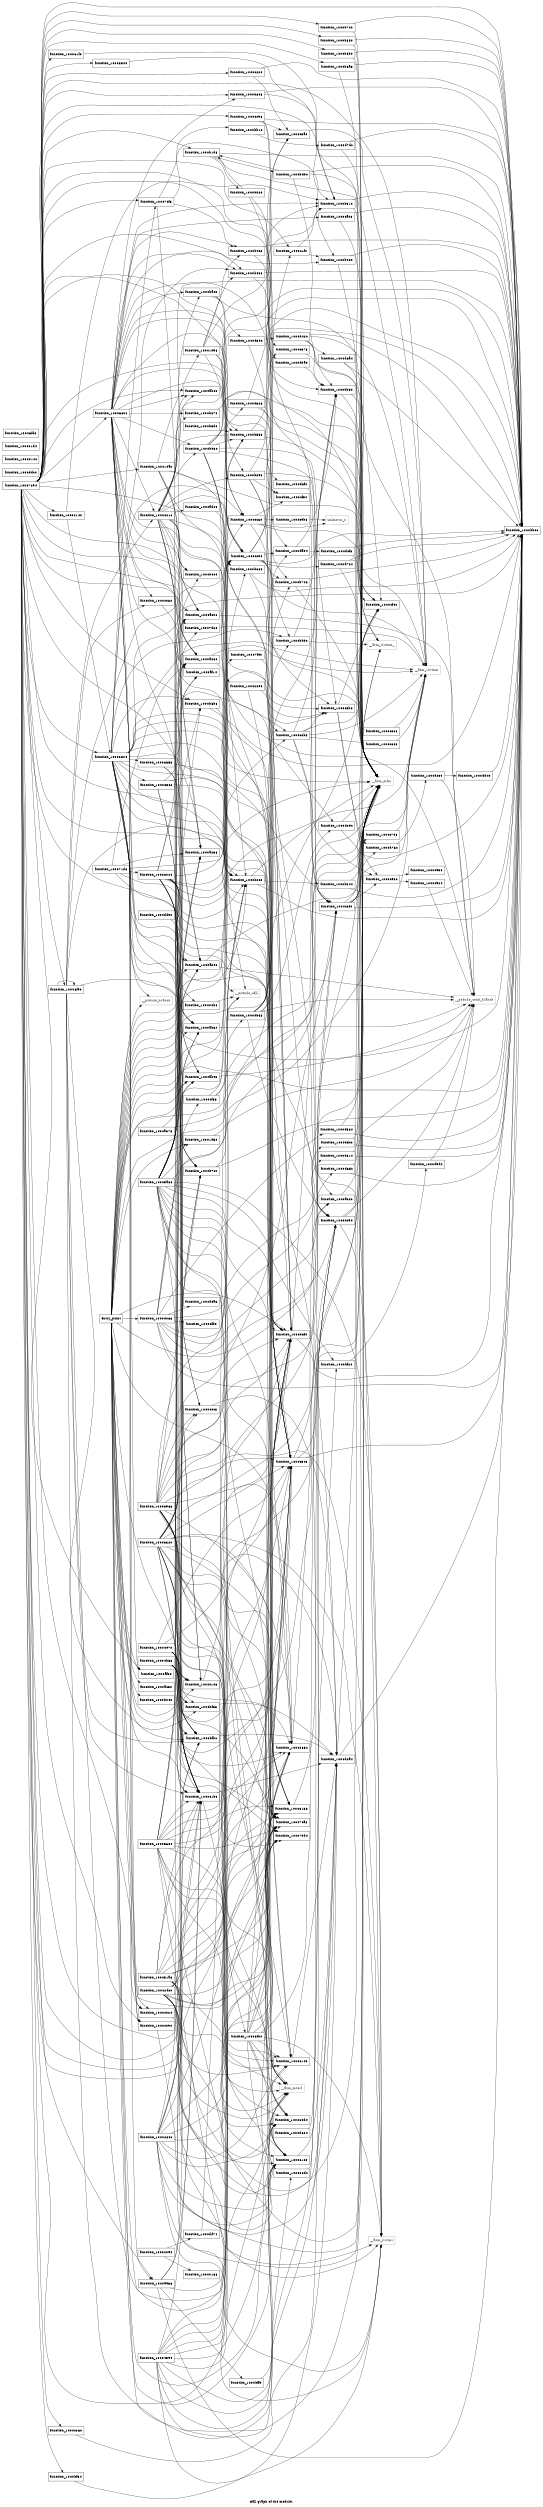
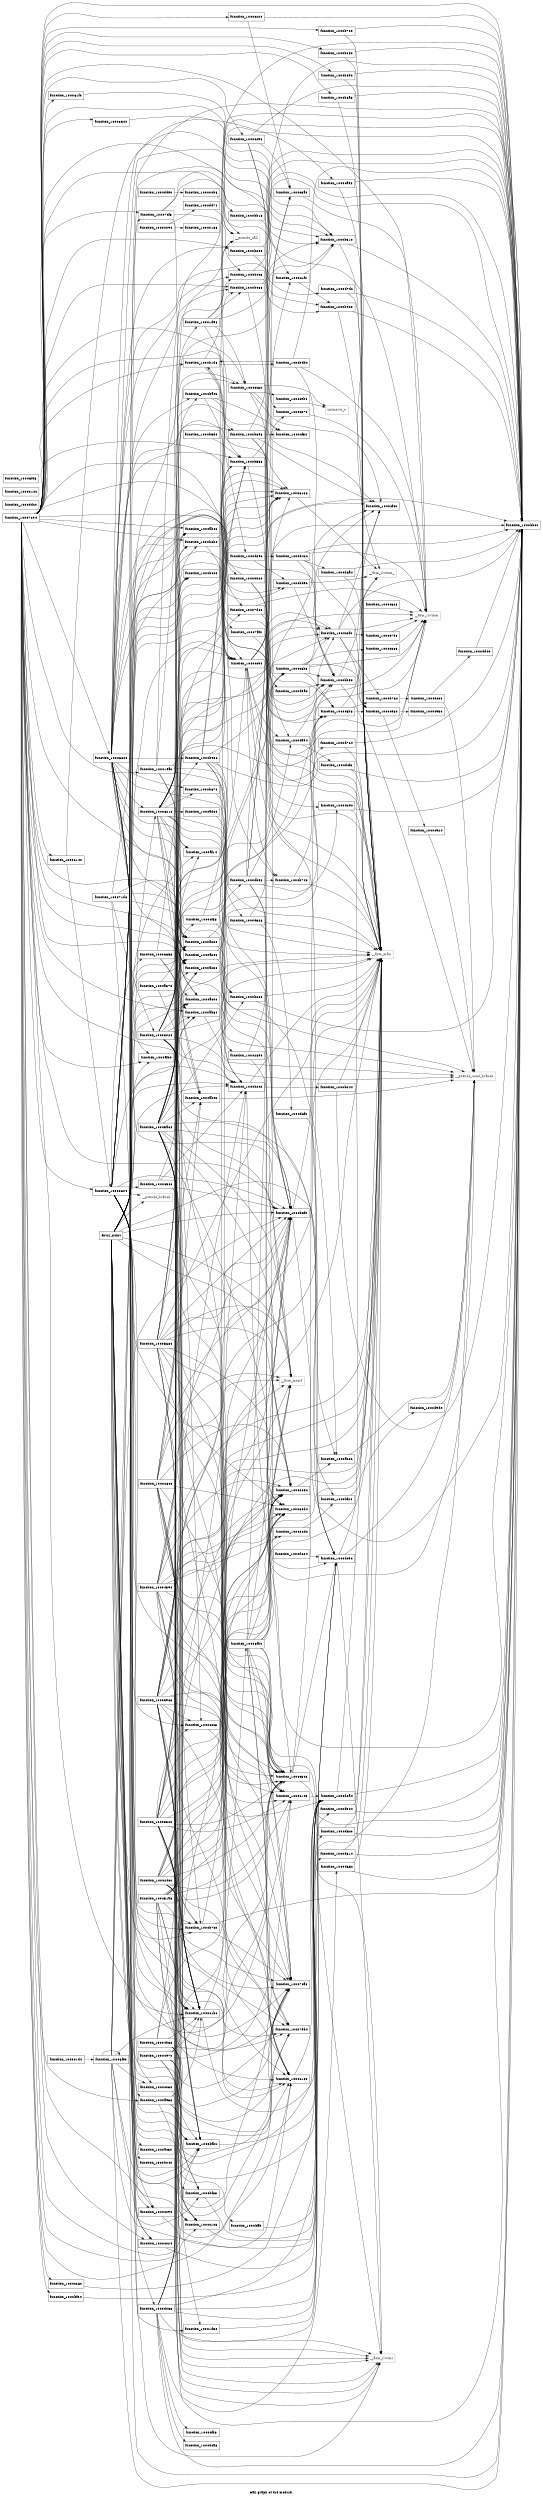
none -> (276, 700)
(32, 737) -> (88, 2059)
(269, 1314) -> (249, 1954)
